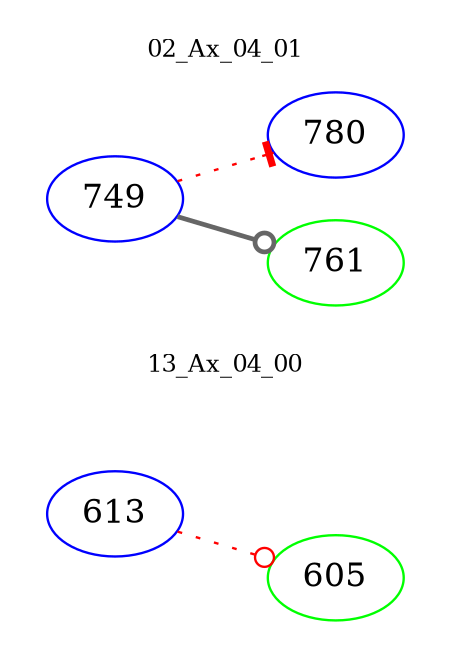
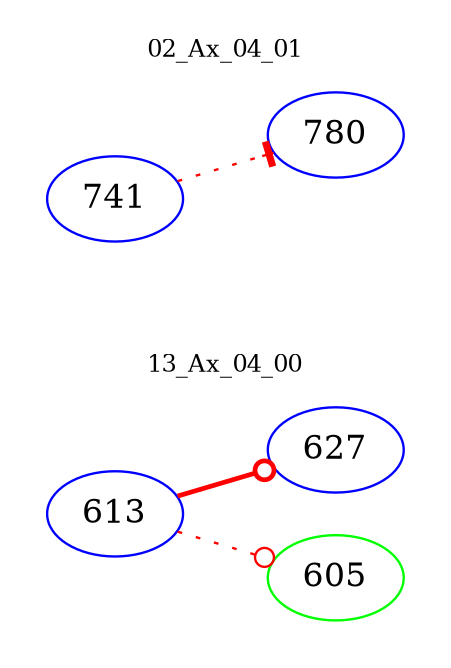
(115, 199) -> (115, 199)
(336, 263) -> none
none -> (336, 450)
